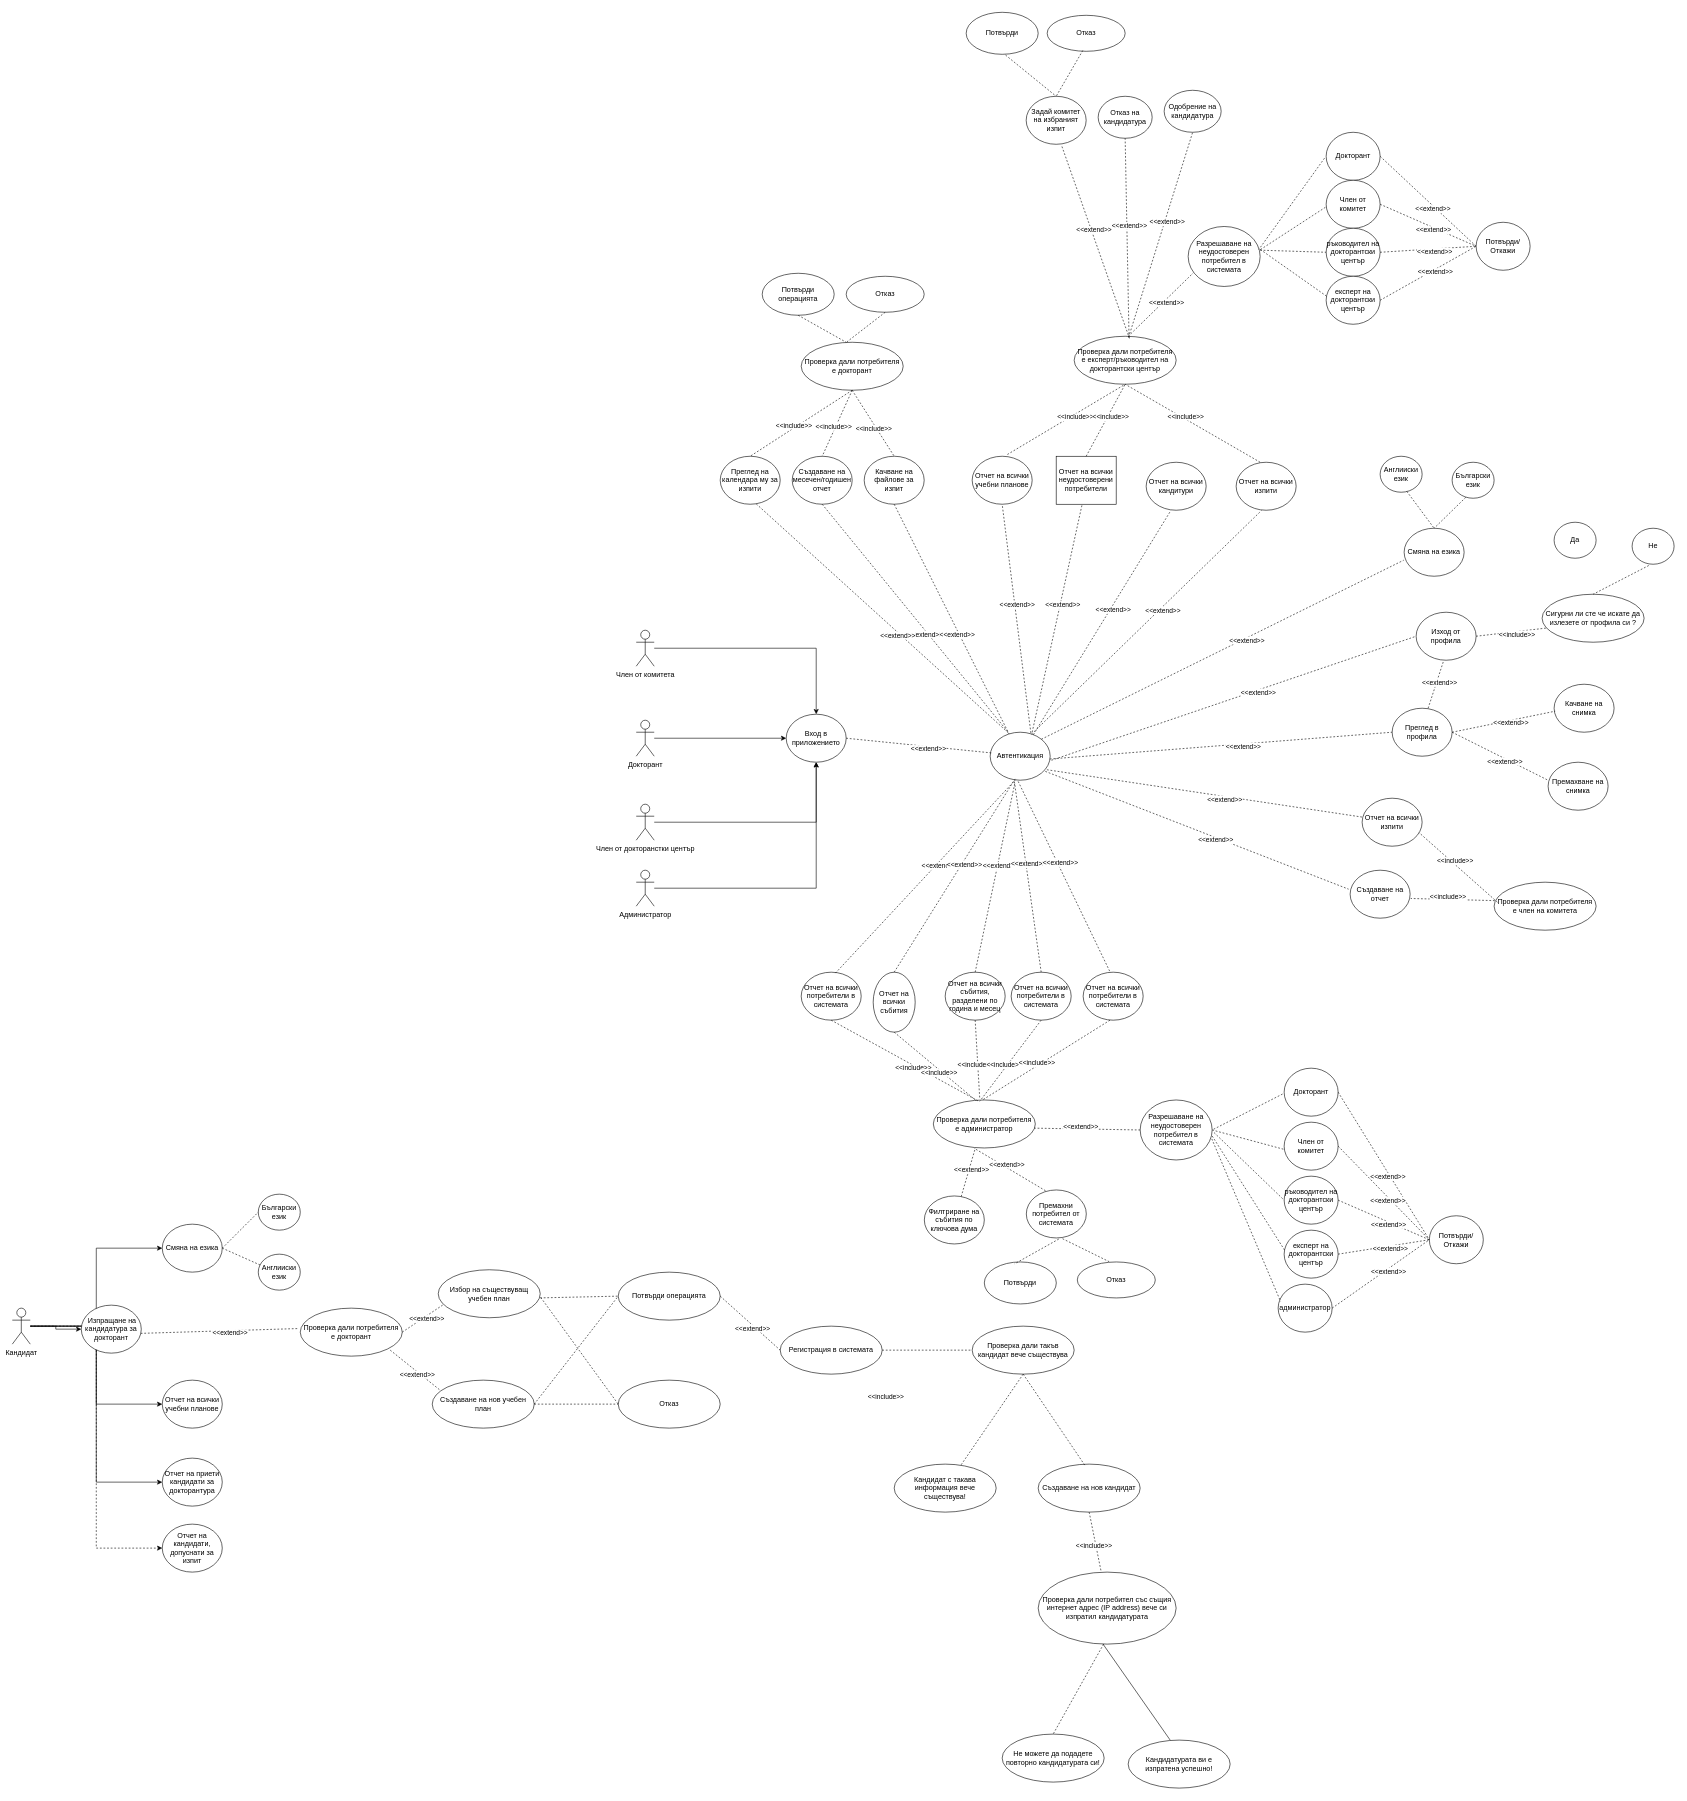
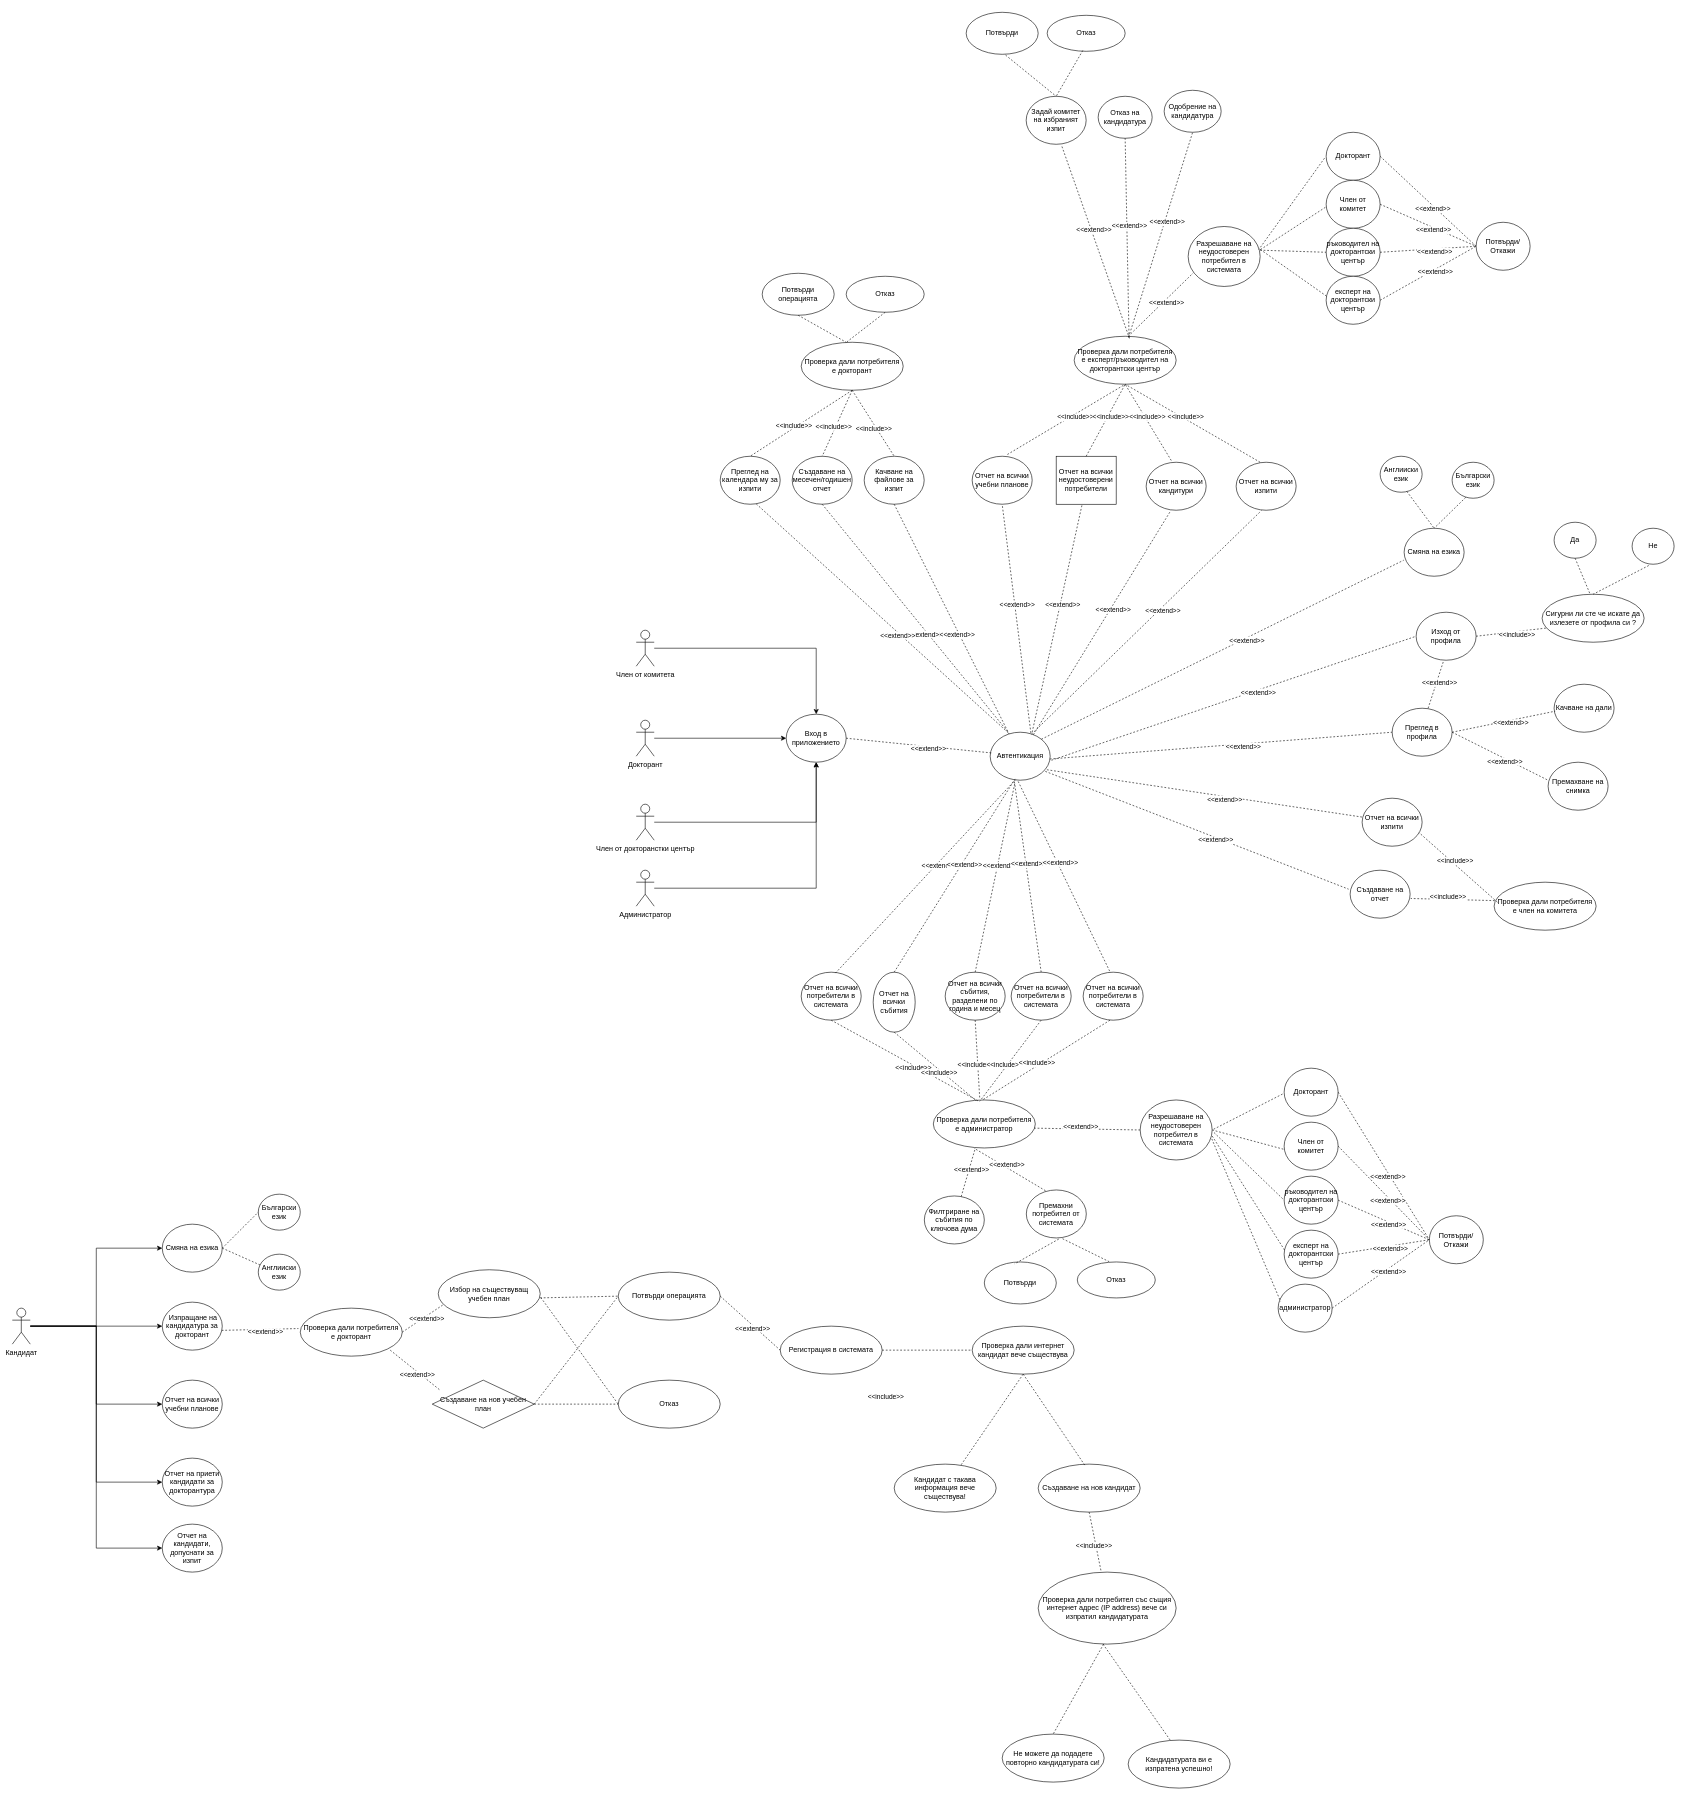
none -> (1149, 424)
none -> (1583, 576)
(1584, 708) -> (1584, 708)
(111, 1329) -> (192, 1326)
(1023, 1350) -> (1023, 1350)
(483, 1404) -> (483, 1404)
(96, 1547) -> (96, 1547)
(1136, 1692) -> (1136, 1692)
